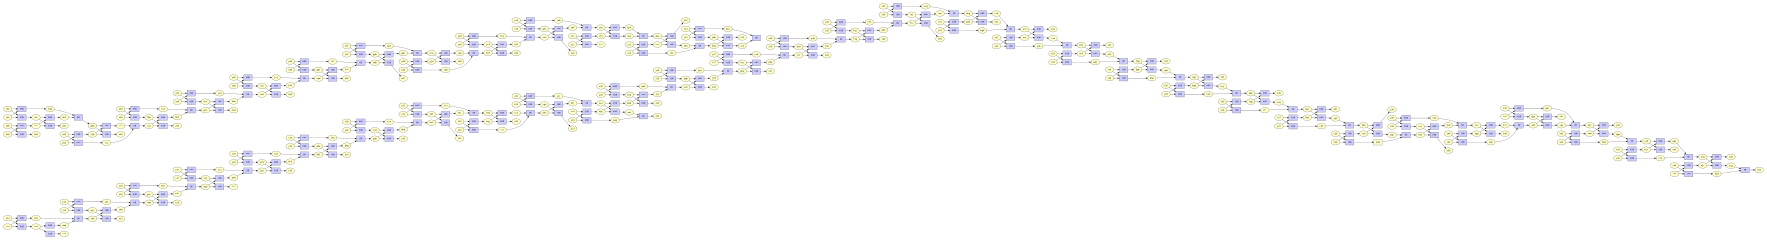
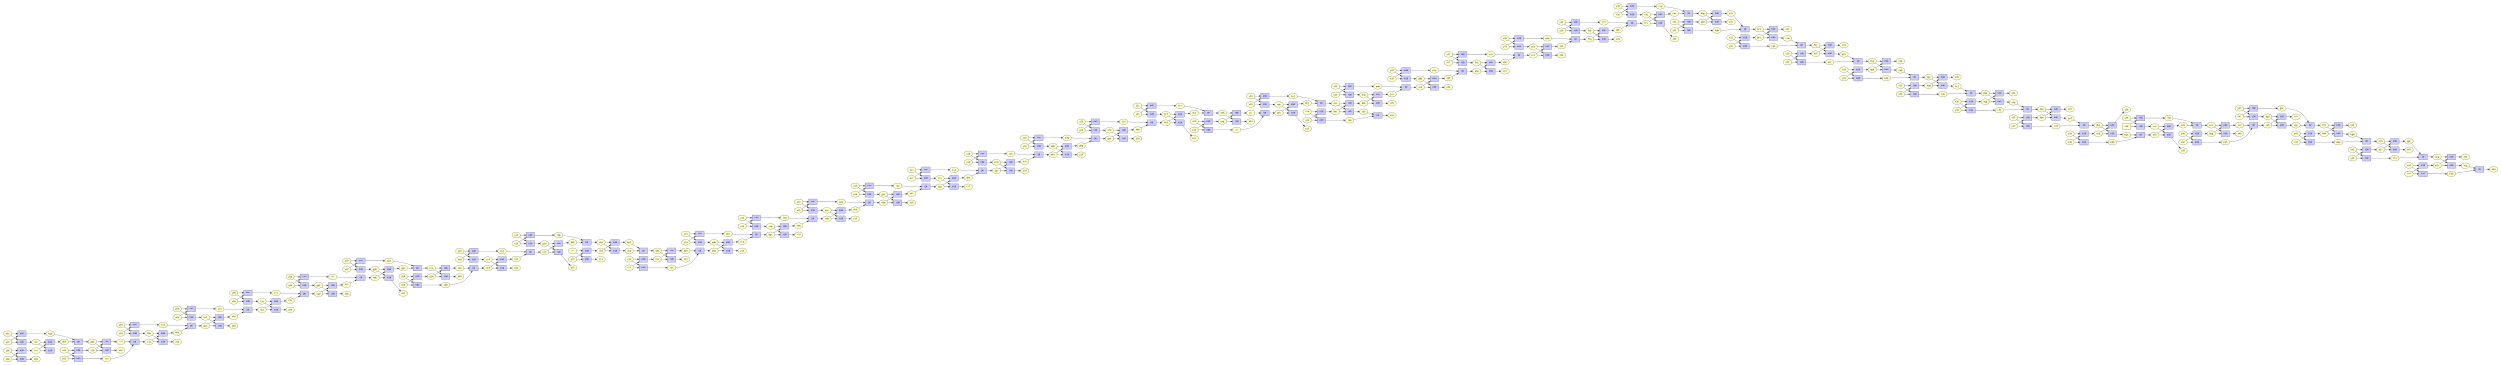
(64, 126) -> none
(1392, 126) -> (2126, 126)
(1378, 142) -> (2112, 142)
none -> (770, 235)
